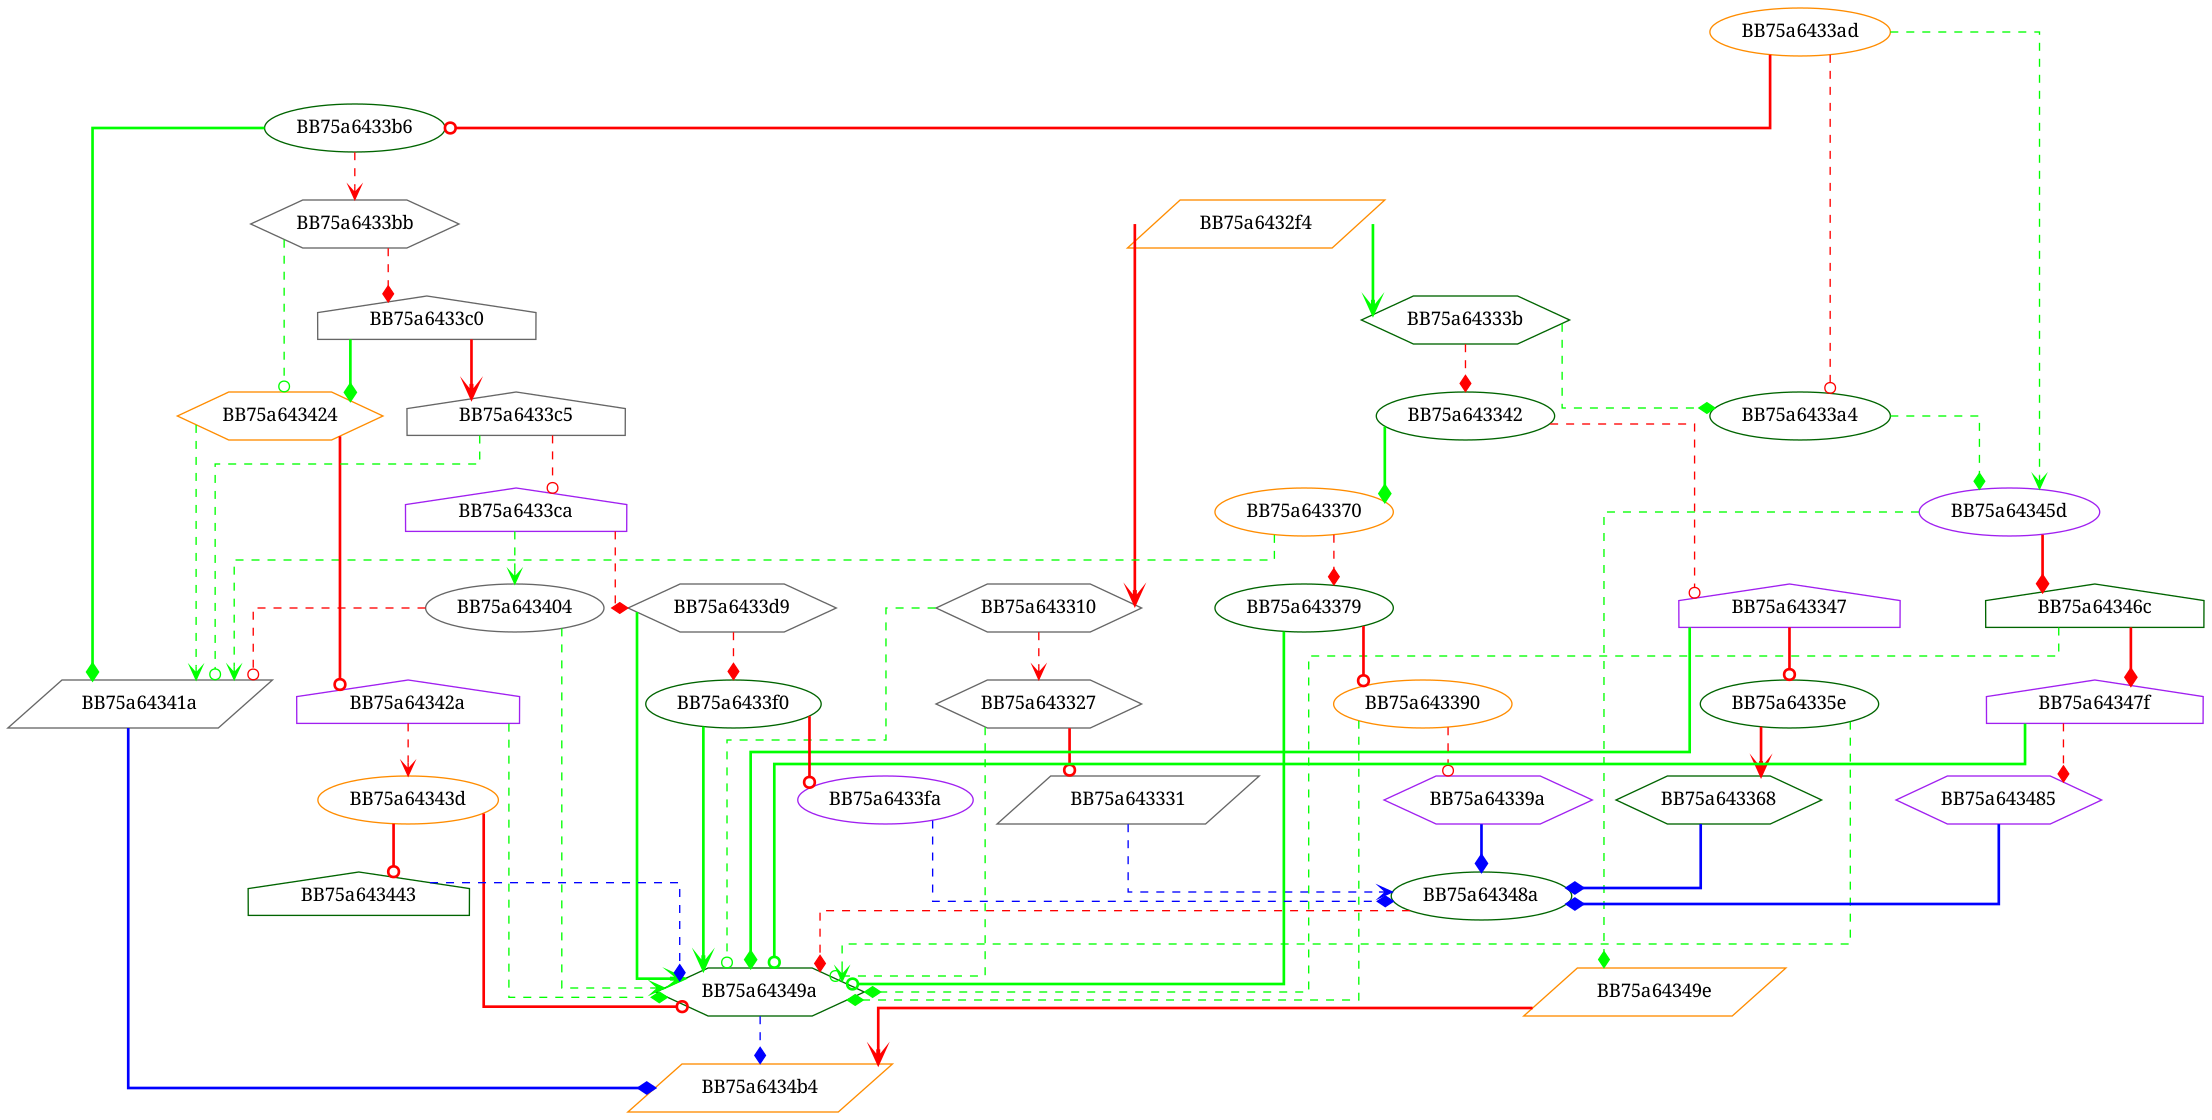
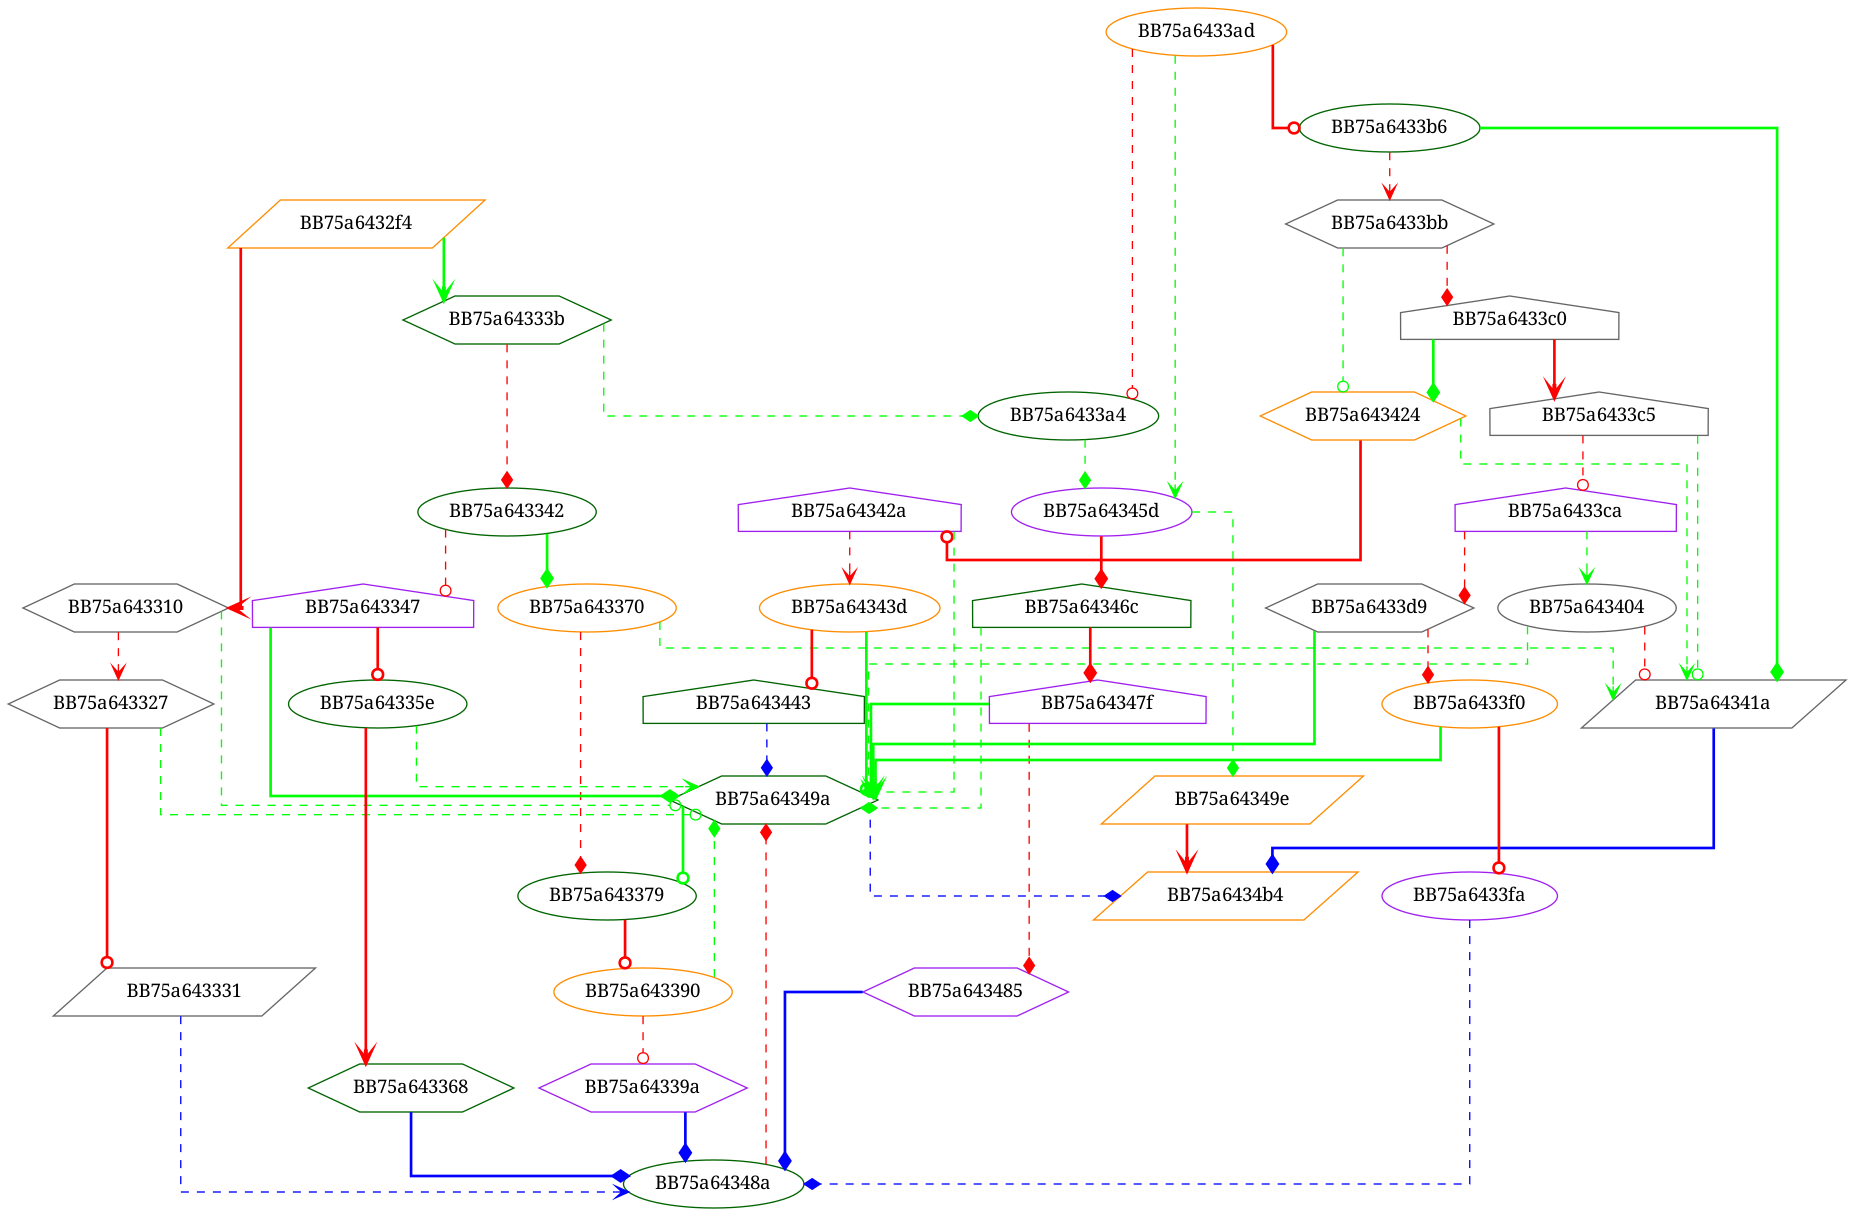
(733, 704) -> (1470, 704)
(1247, 984) -> (683, 839)
(484, 1007) -> (866, 708)
